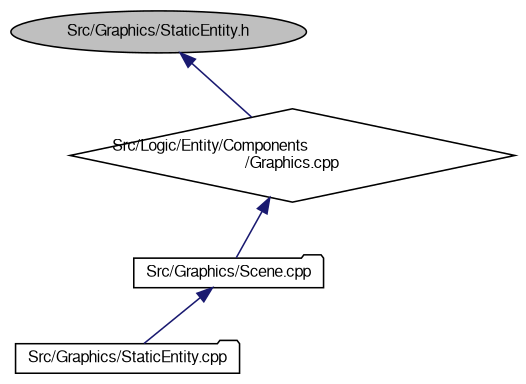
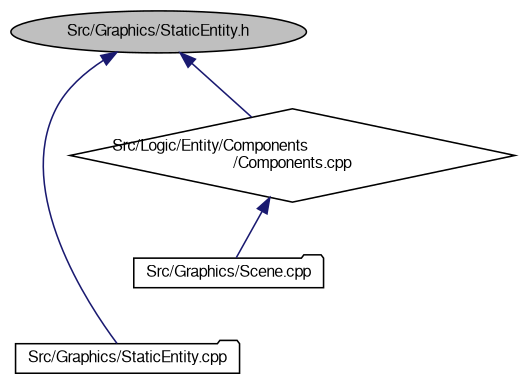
(292, 155) -> (292, 155)
(172, 321) -> (47, 199)
